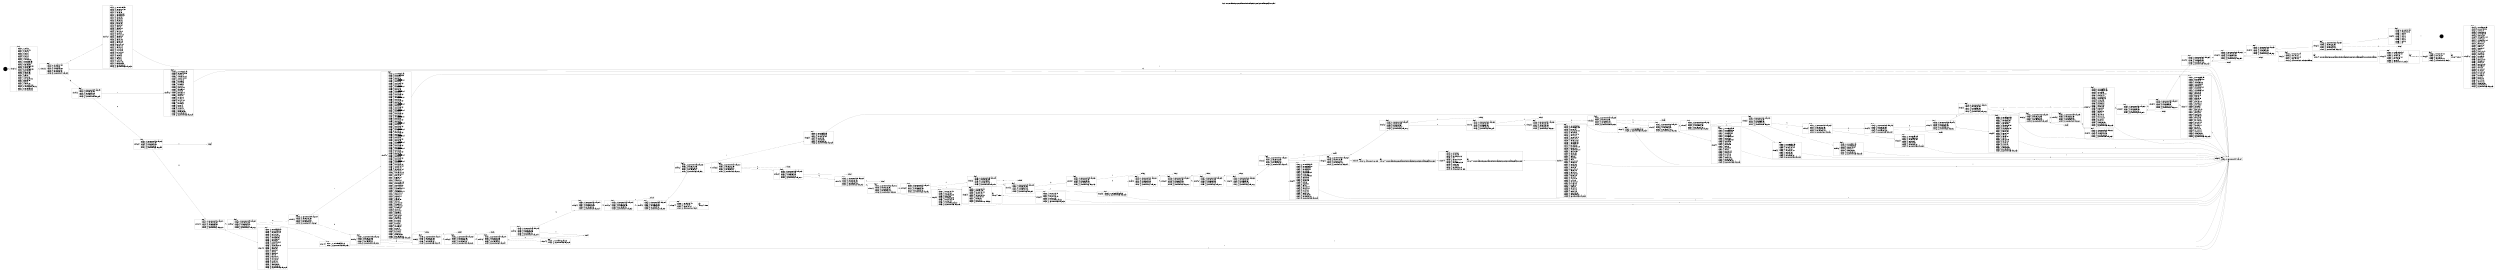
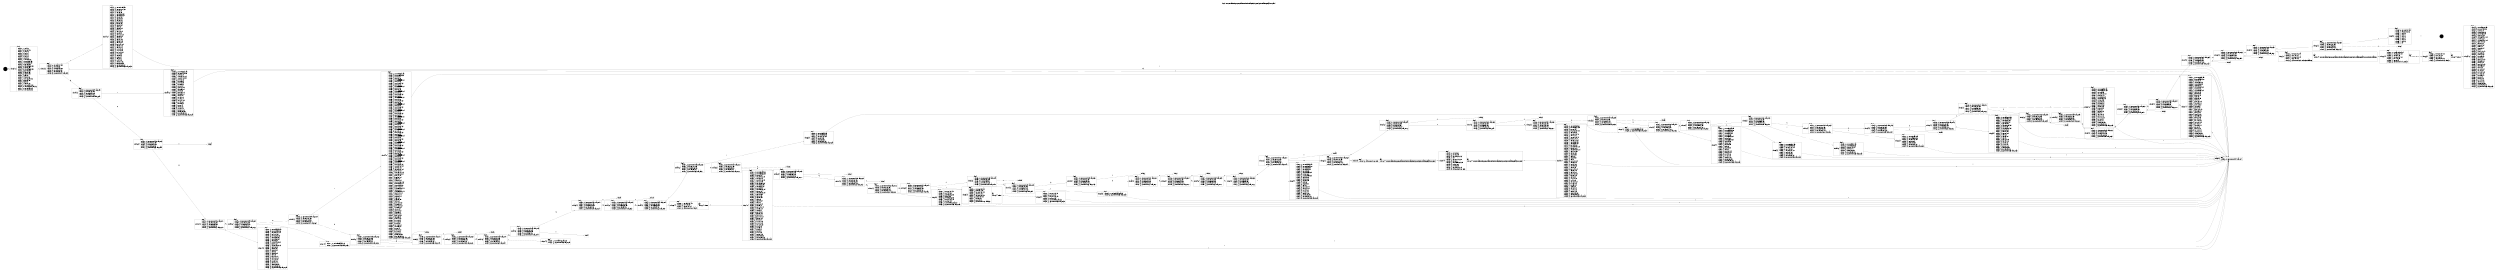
(2115, 108) -> (2121, 122)
none -> (619, 198)
none -> (757, 205)
(545, 237) -> (508, 236)
